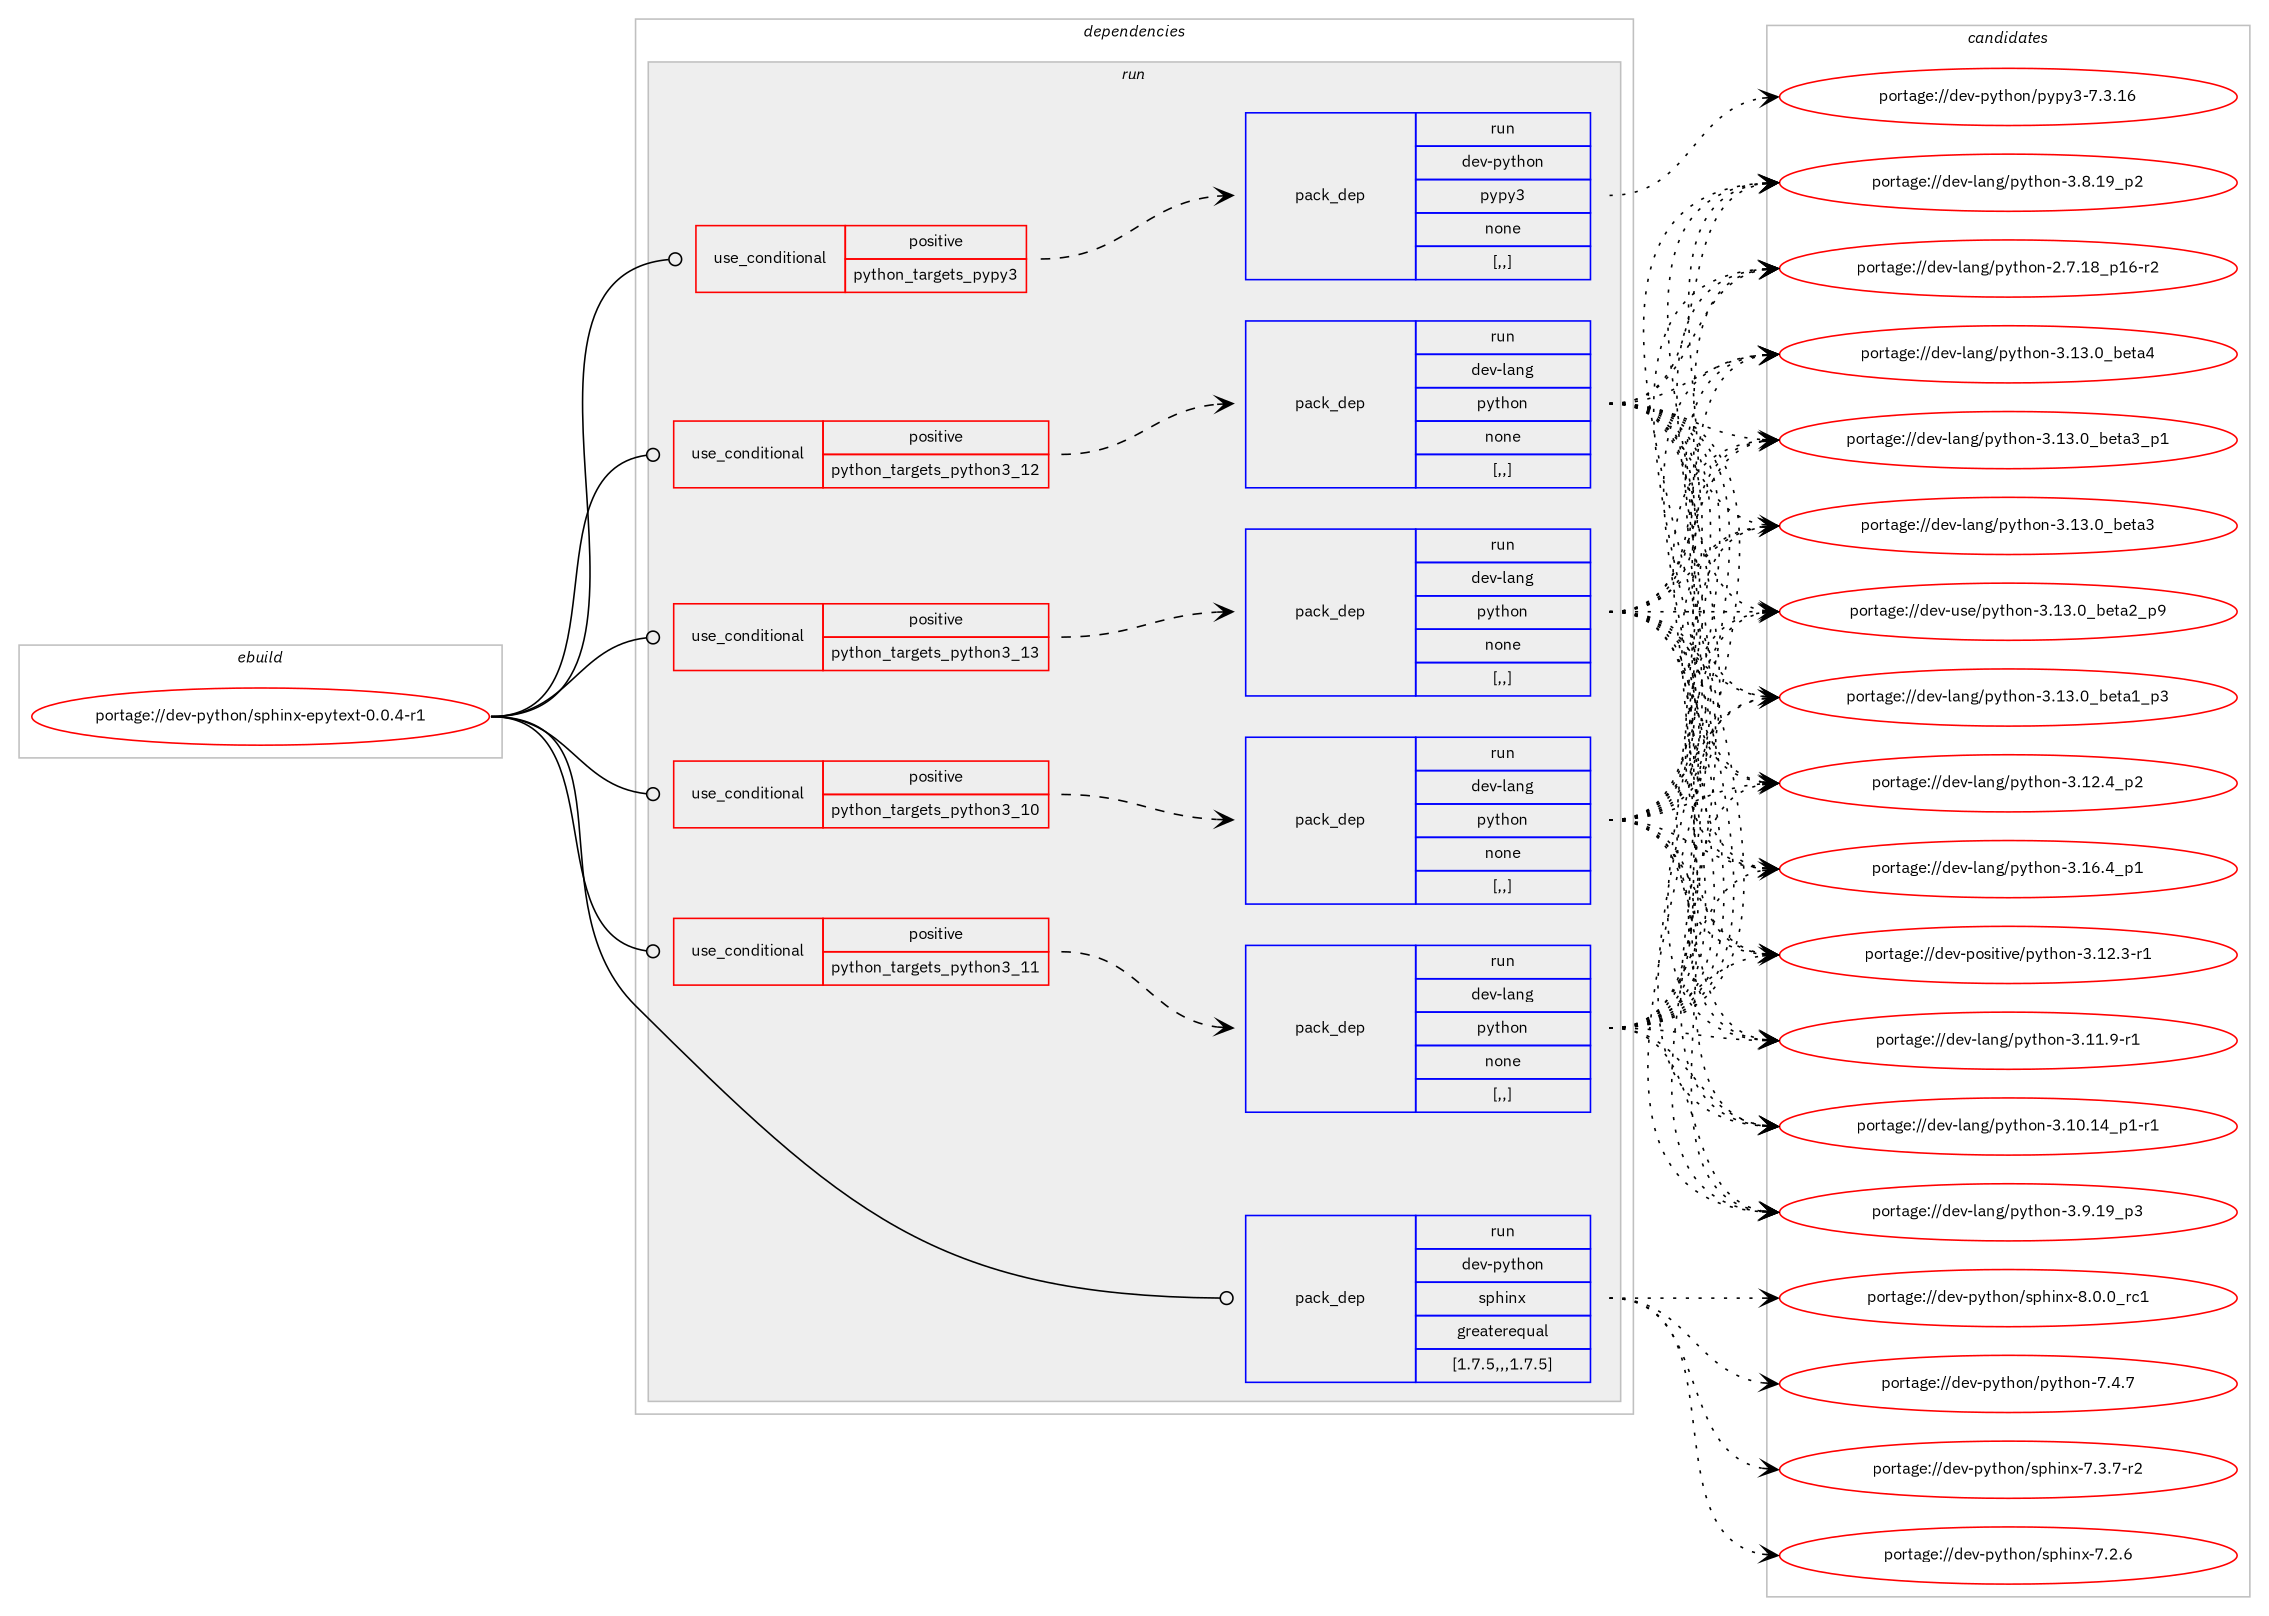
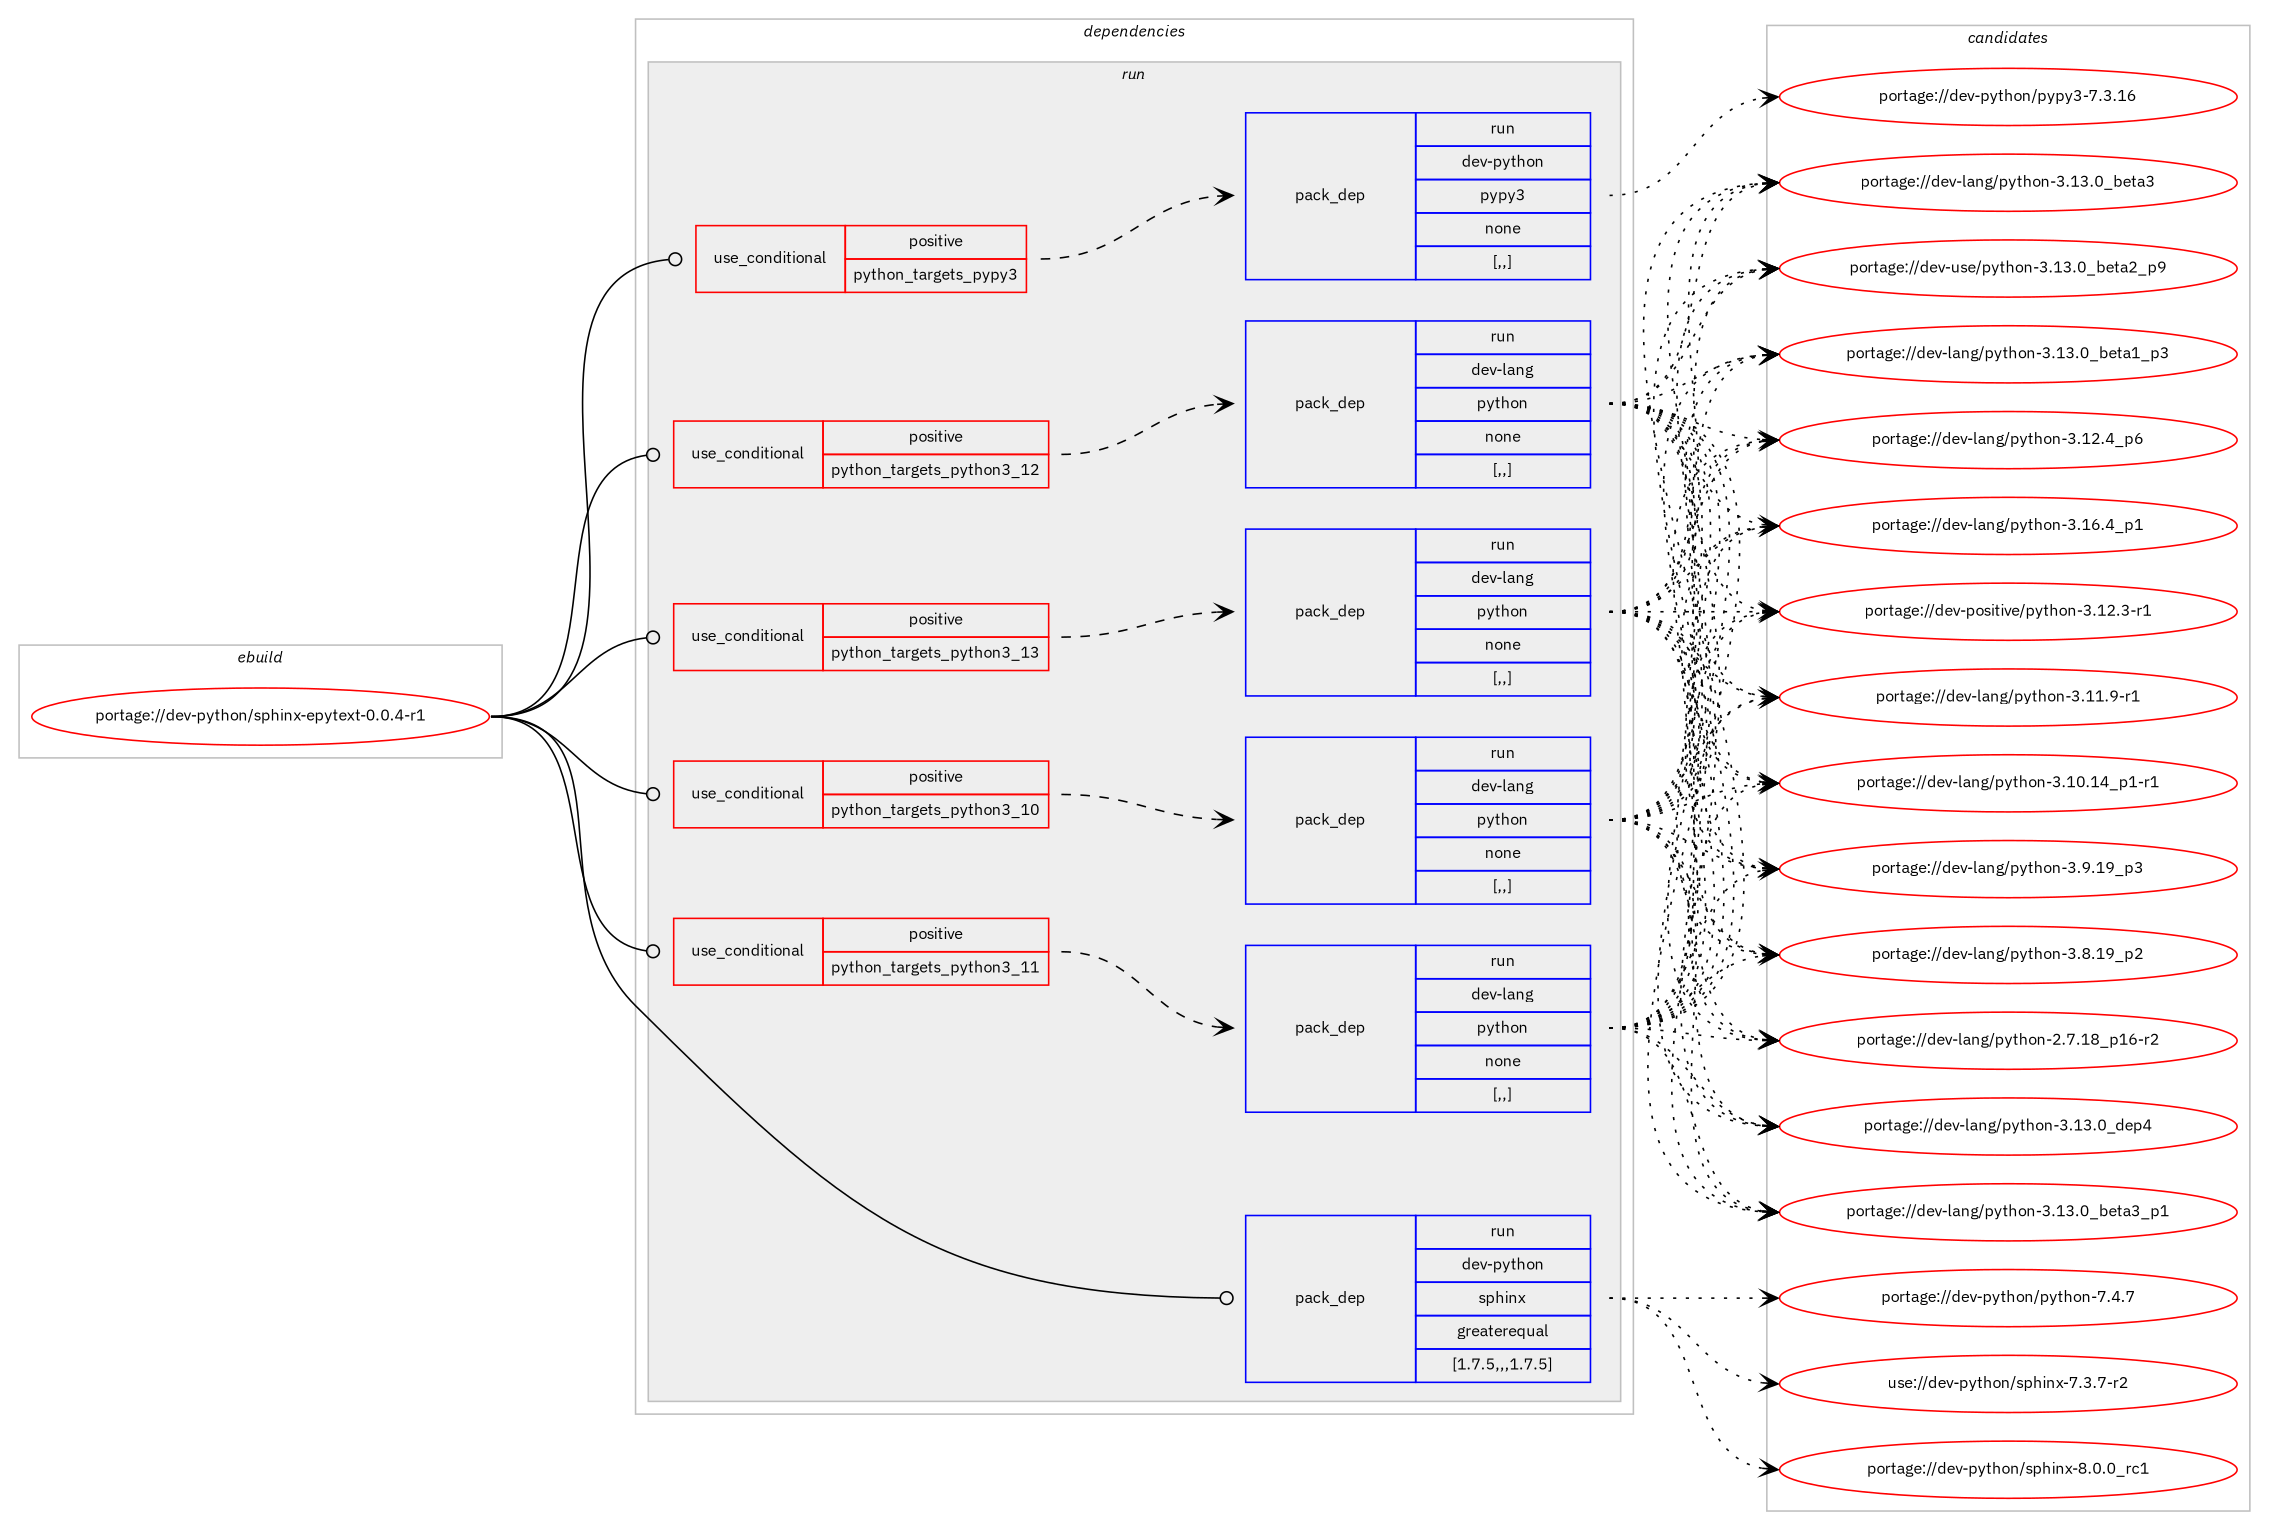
(2008, 354) -> (2008, 1127)
(2008, 783) -> (2008, 440)
(2008, 1470) -> (2008, 1384)
(2008, 1556) -> none
